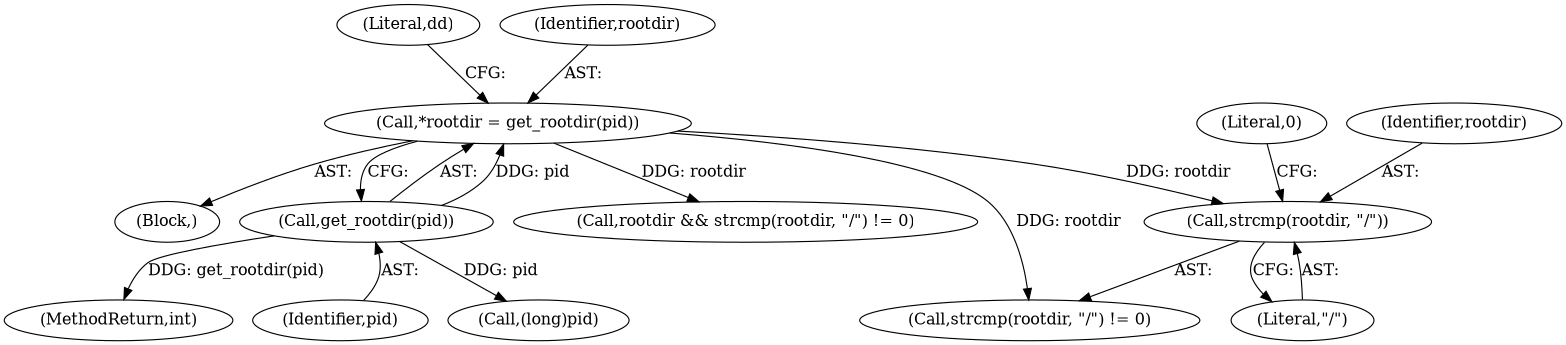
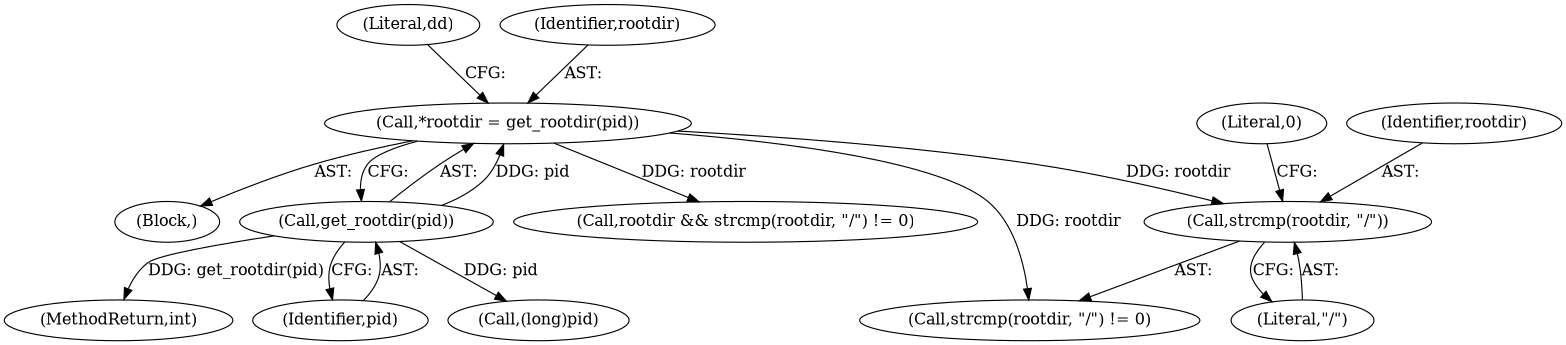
none -> (331, 263)
